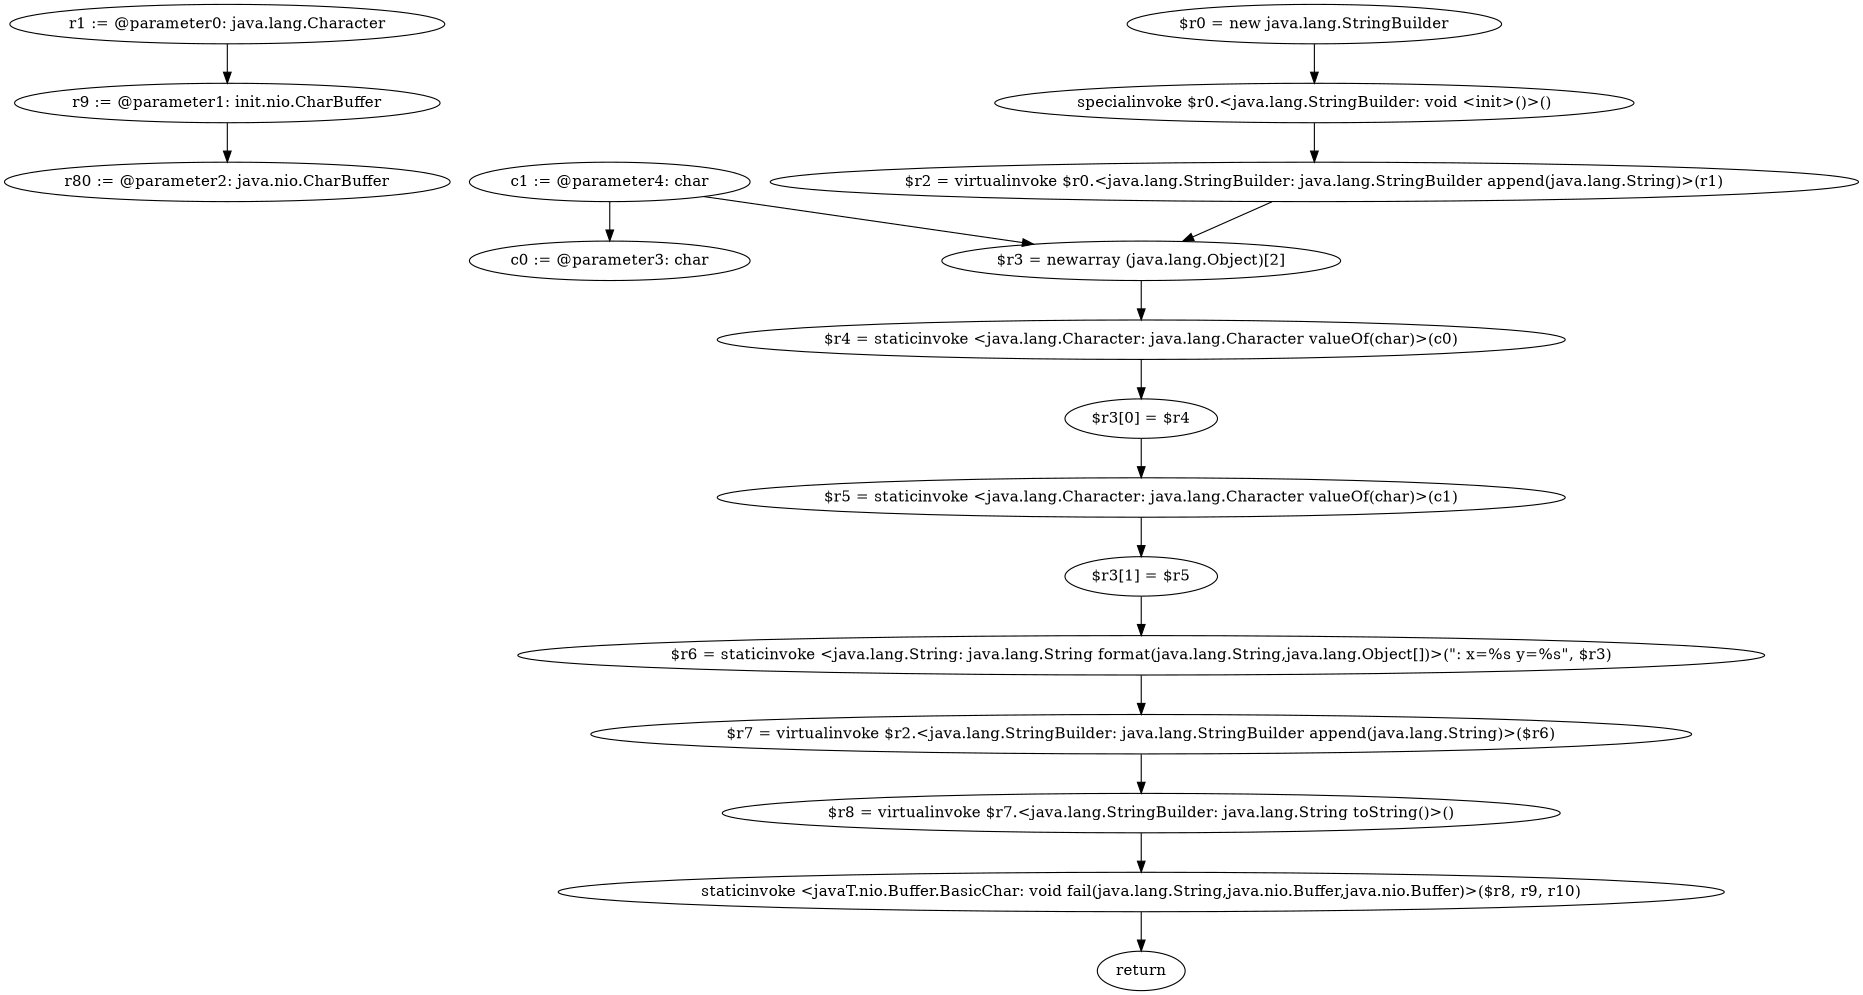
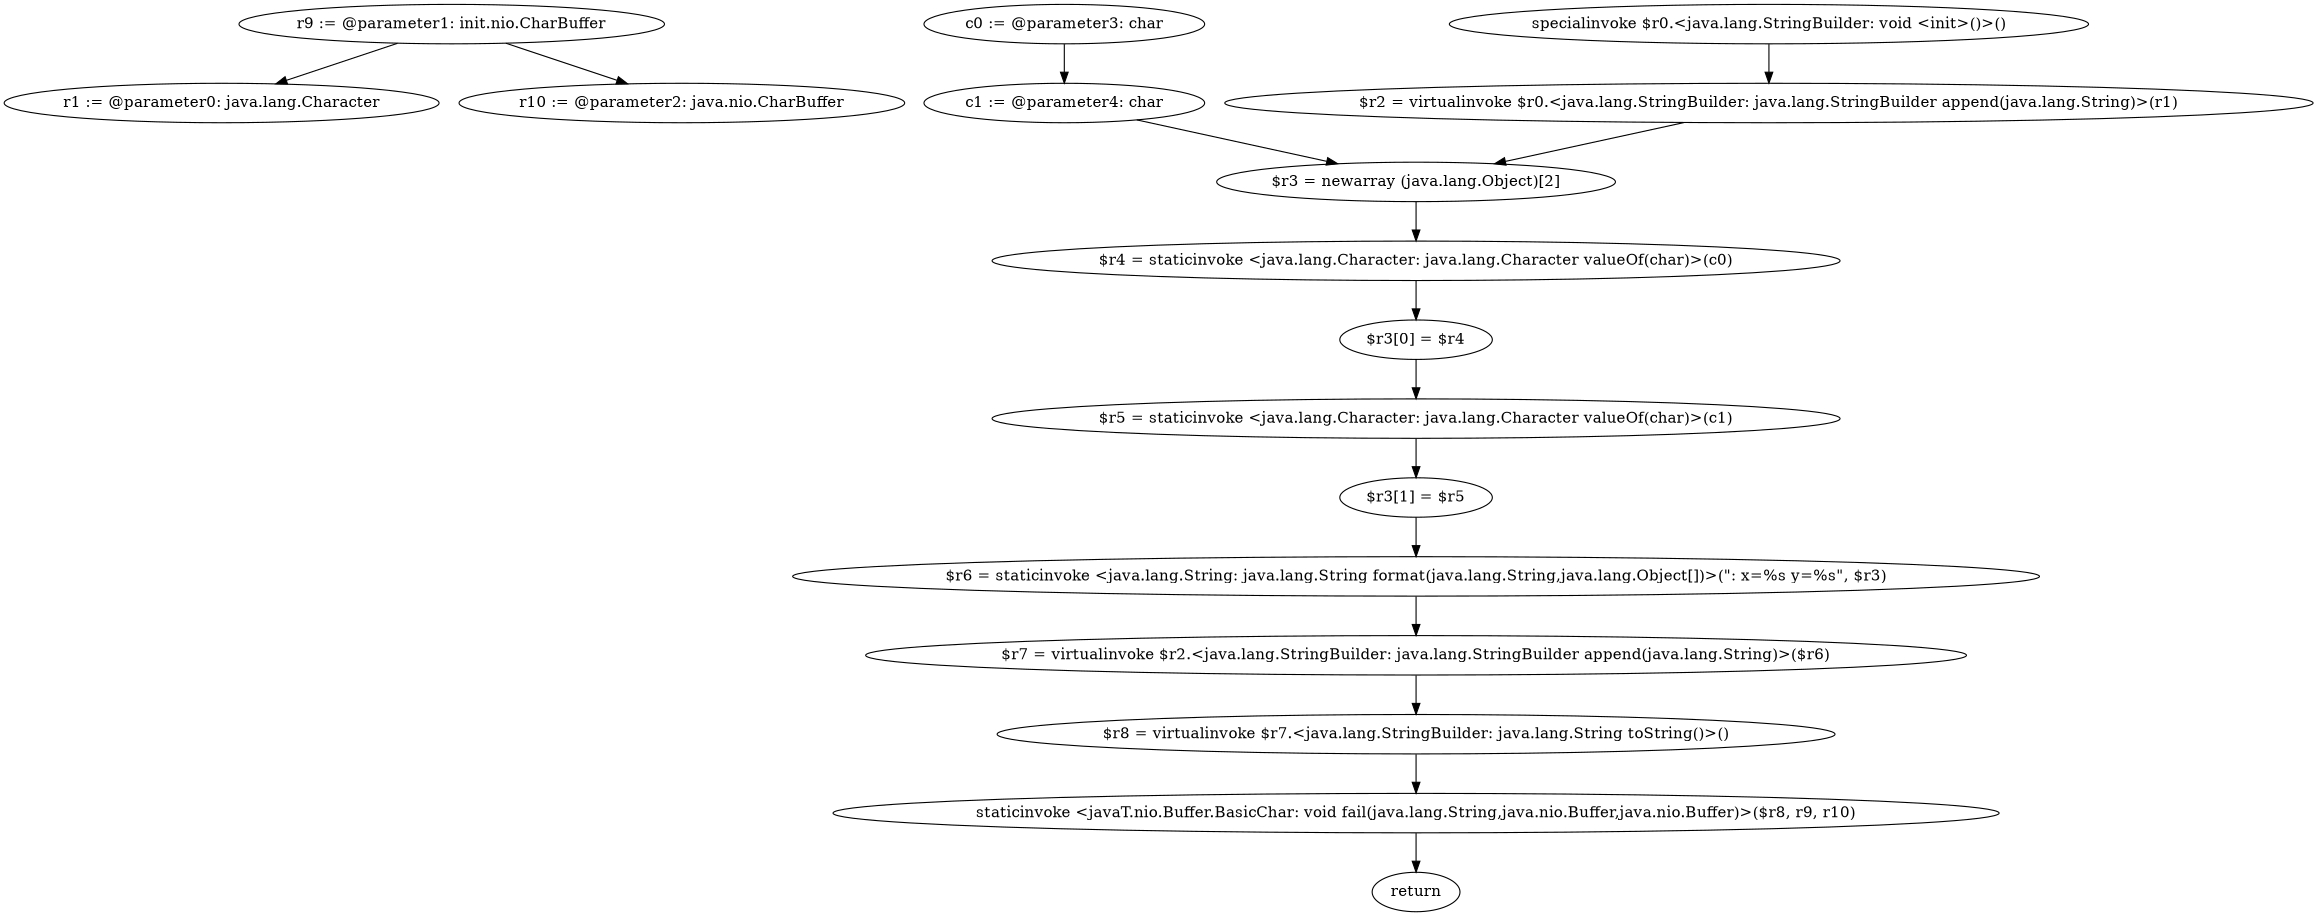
(1314, 24) -> none
(227, 58) -> (342, 62)
(227, 182) -> (682, 103)
(610, 216) -> (1064, 58)
